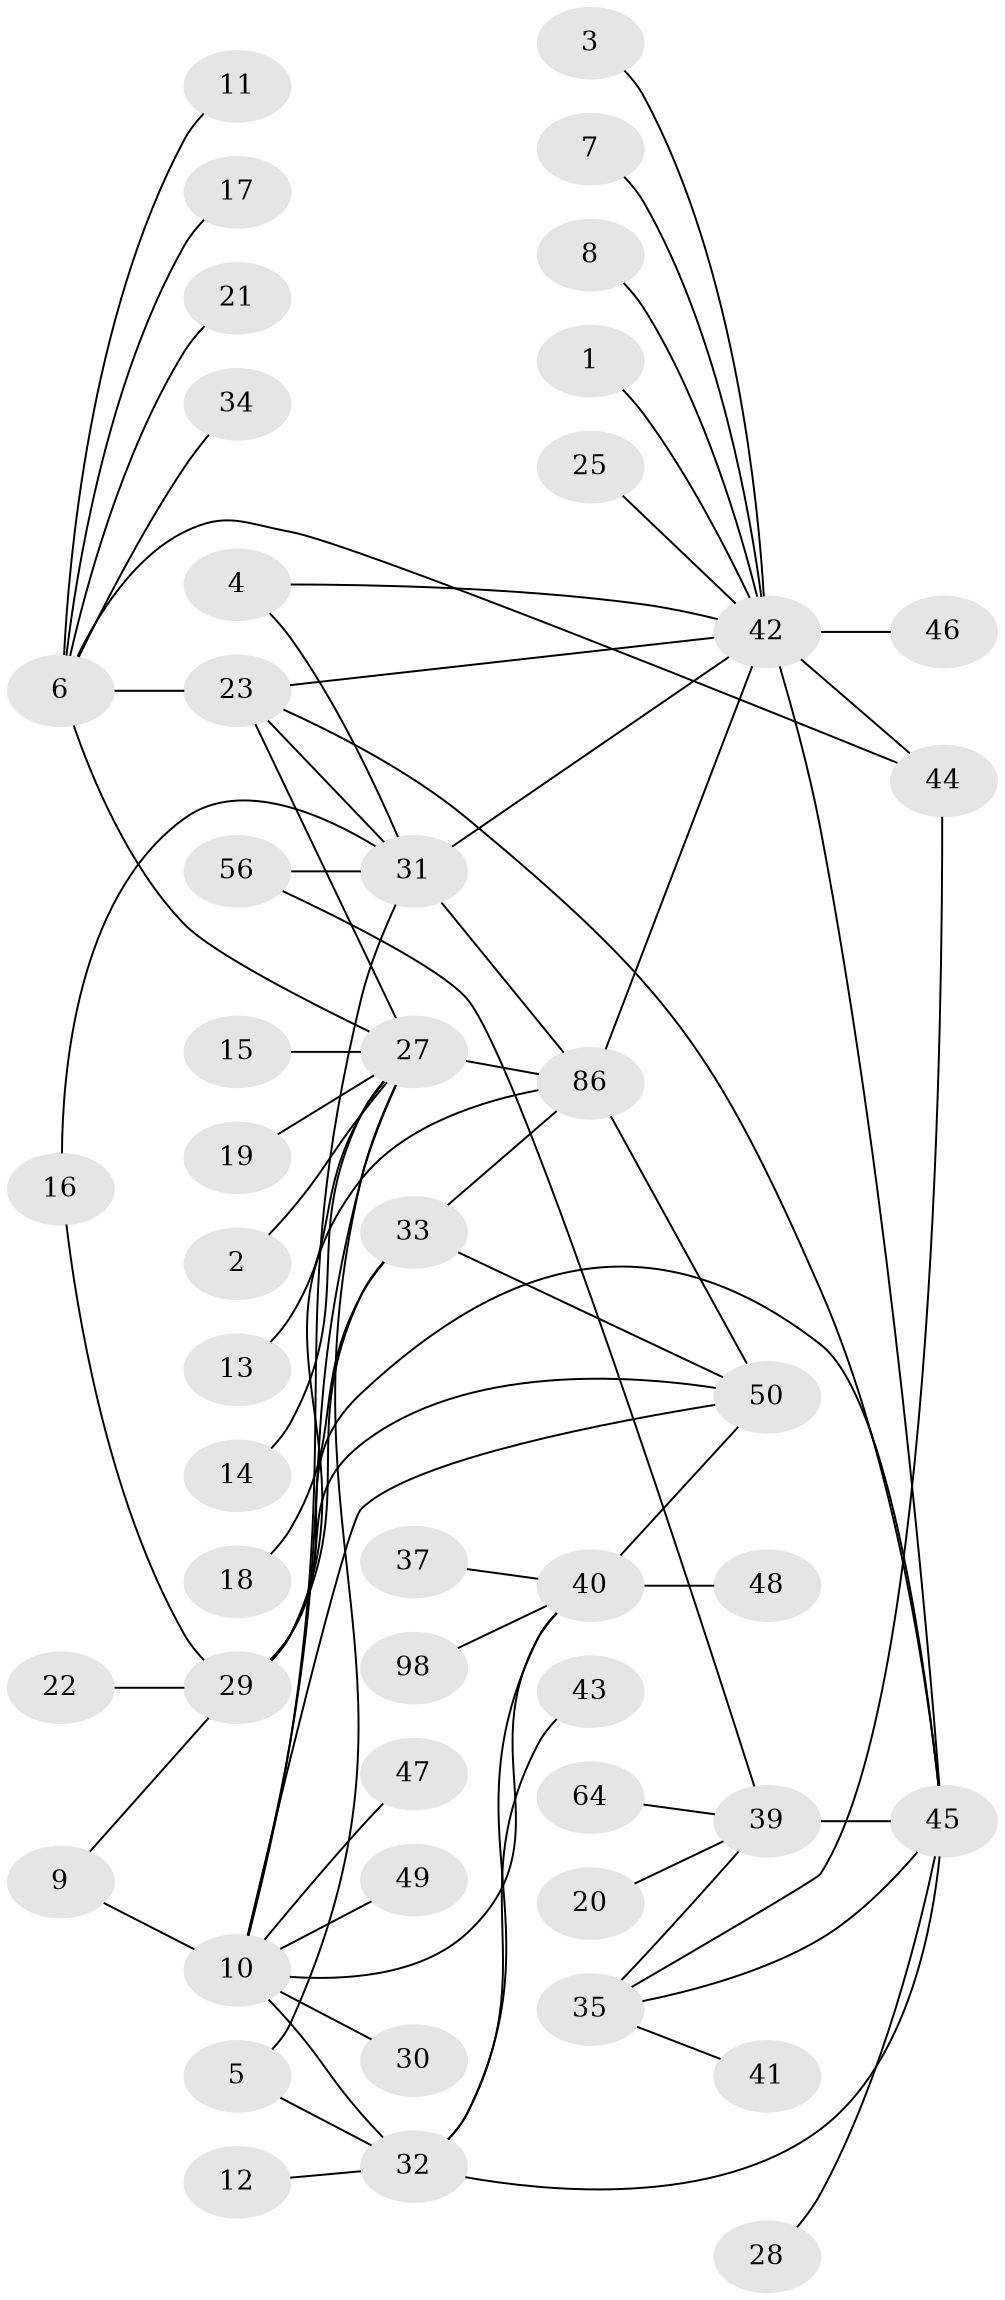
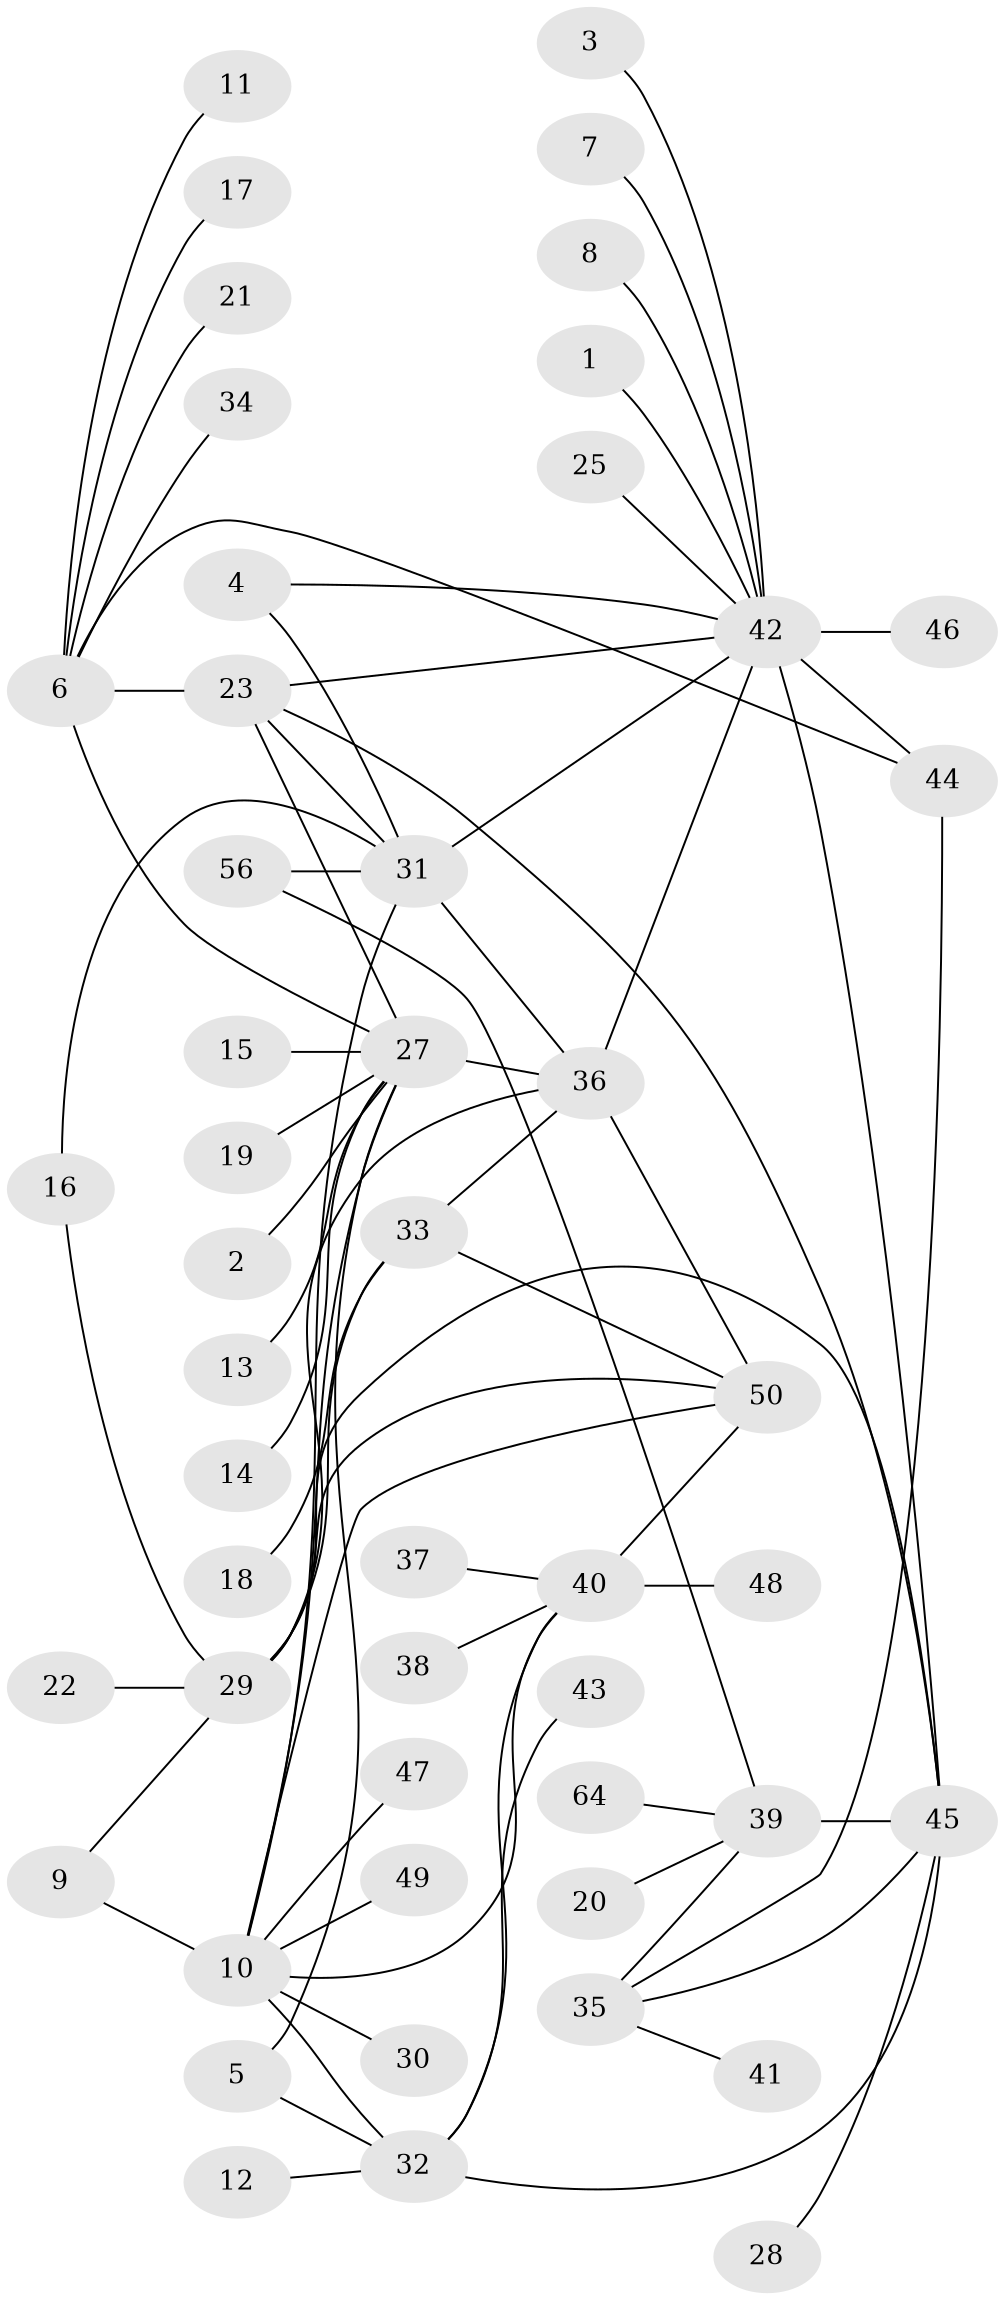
(591, 1083) -> (591, 1083)
(414, 1668) -> (414, 1668)
